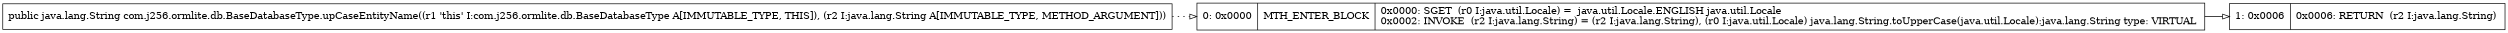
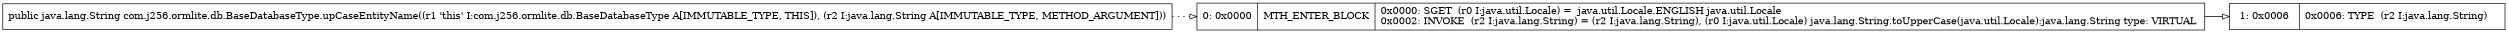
(2398, 16) -> (2398, 16)
